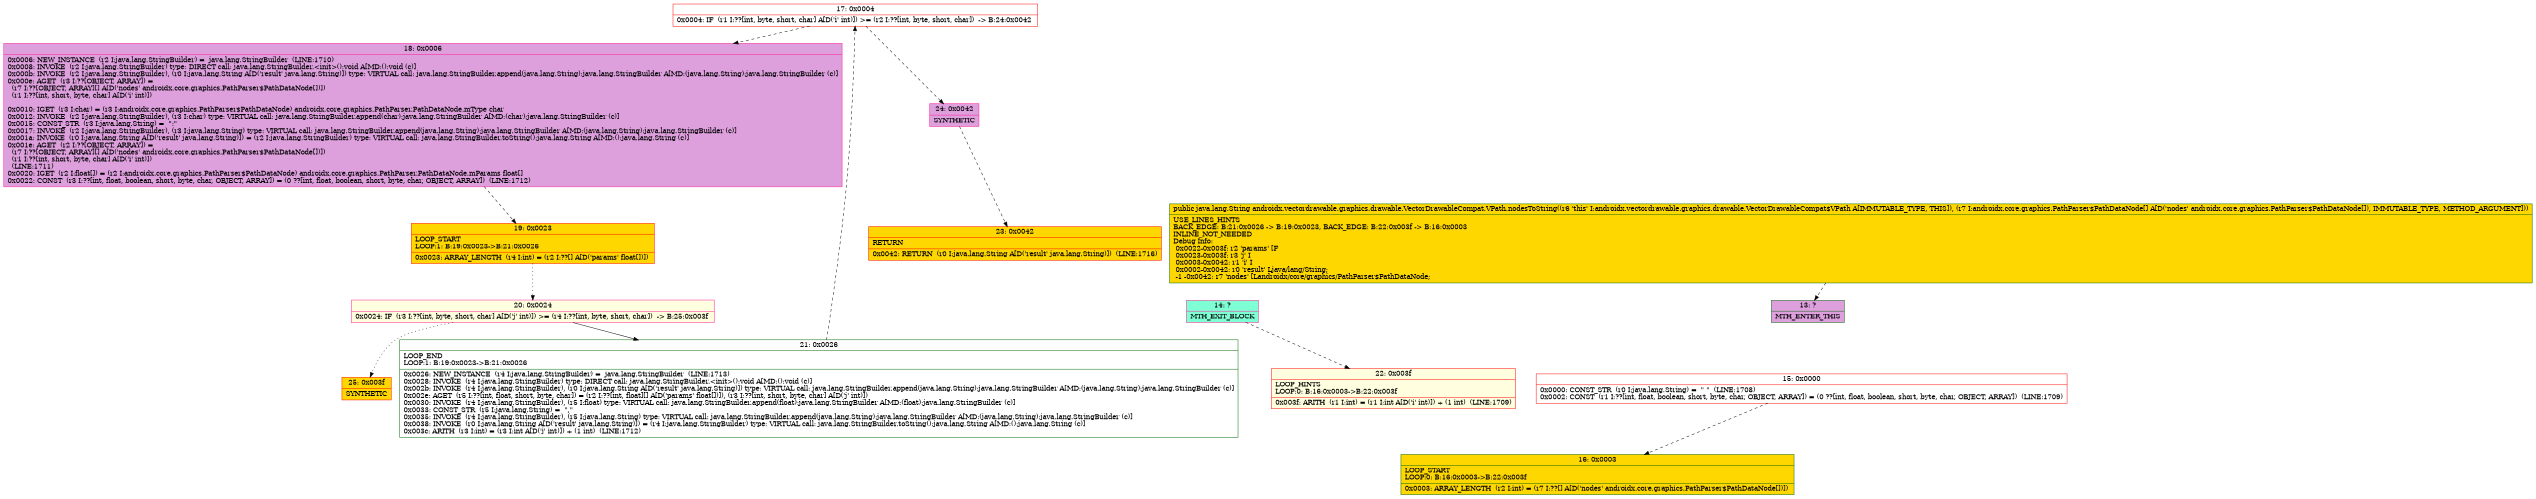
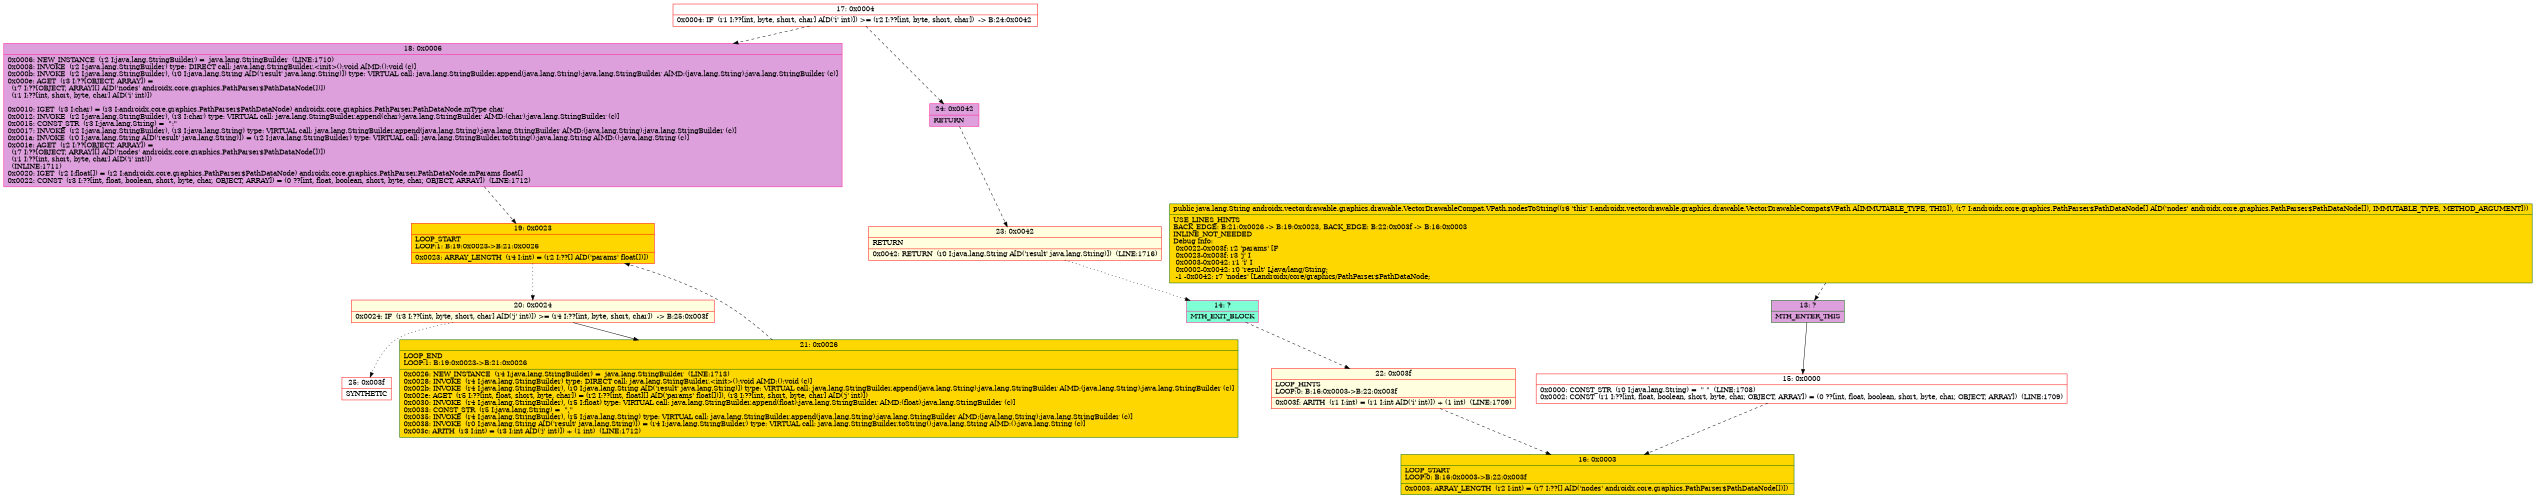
(954, 121) -> (949, 121)
(31, 167) -> (35, 167)
(846, 186) -> (706, 293)
(1015, 243) -> (1015, 243)
none -> (1125, 280)
(533, 311) -> (533, 311)
none -> (1805, 346)
(367, 389) -> (367, 389)
(819, 389) -> (819, 389)
none -> (1493, 431)
